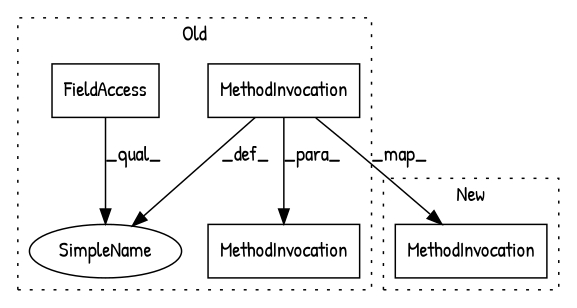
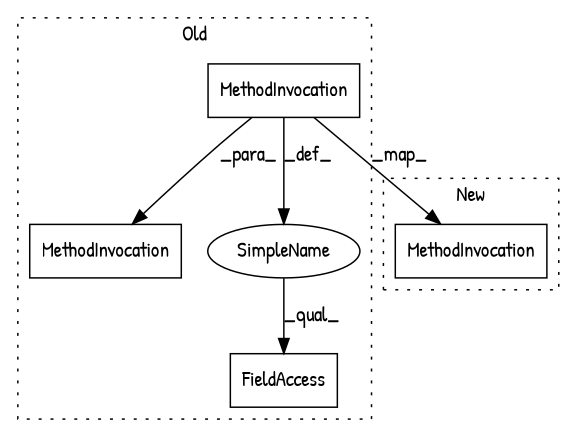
(106, 163) -> (284, 308)
